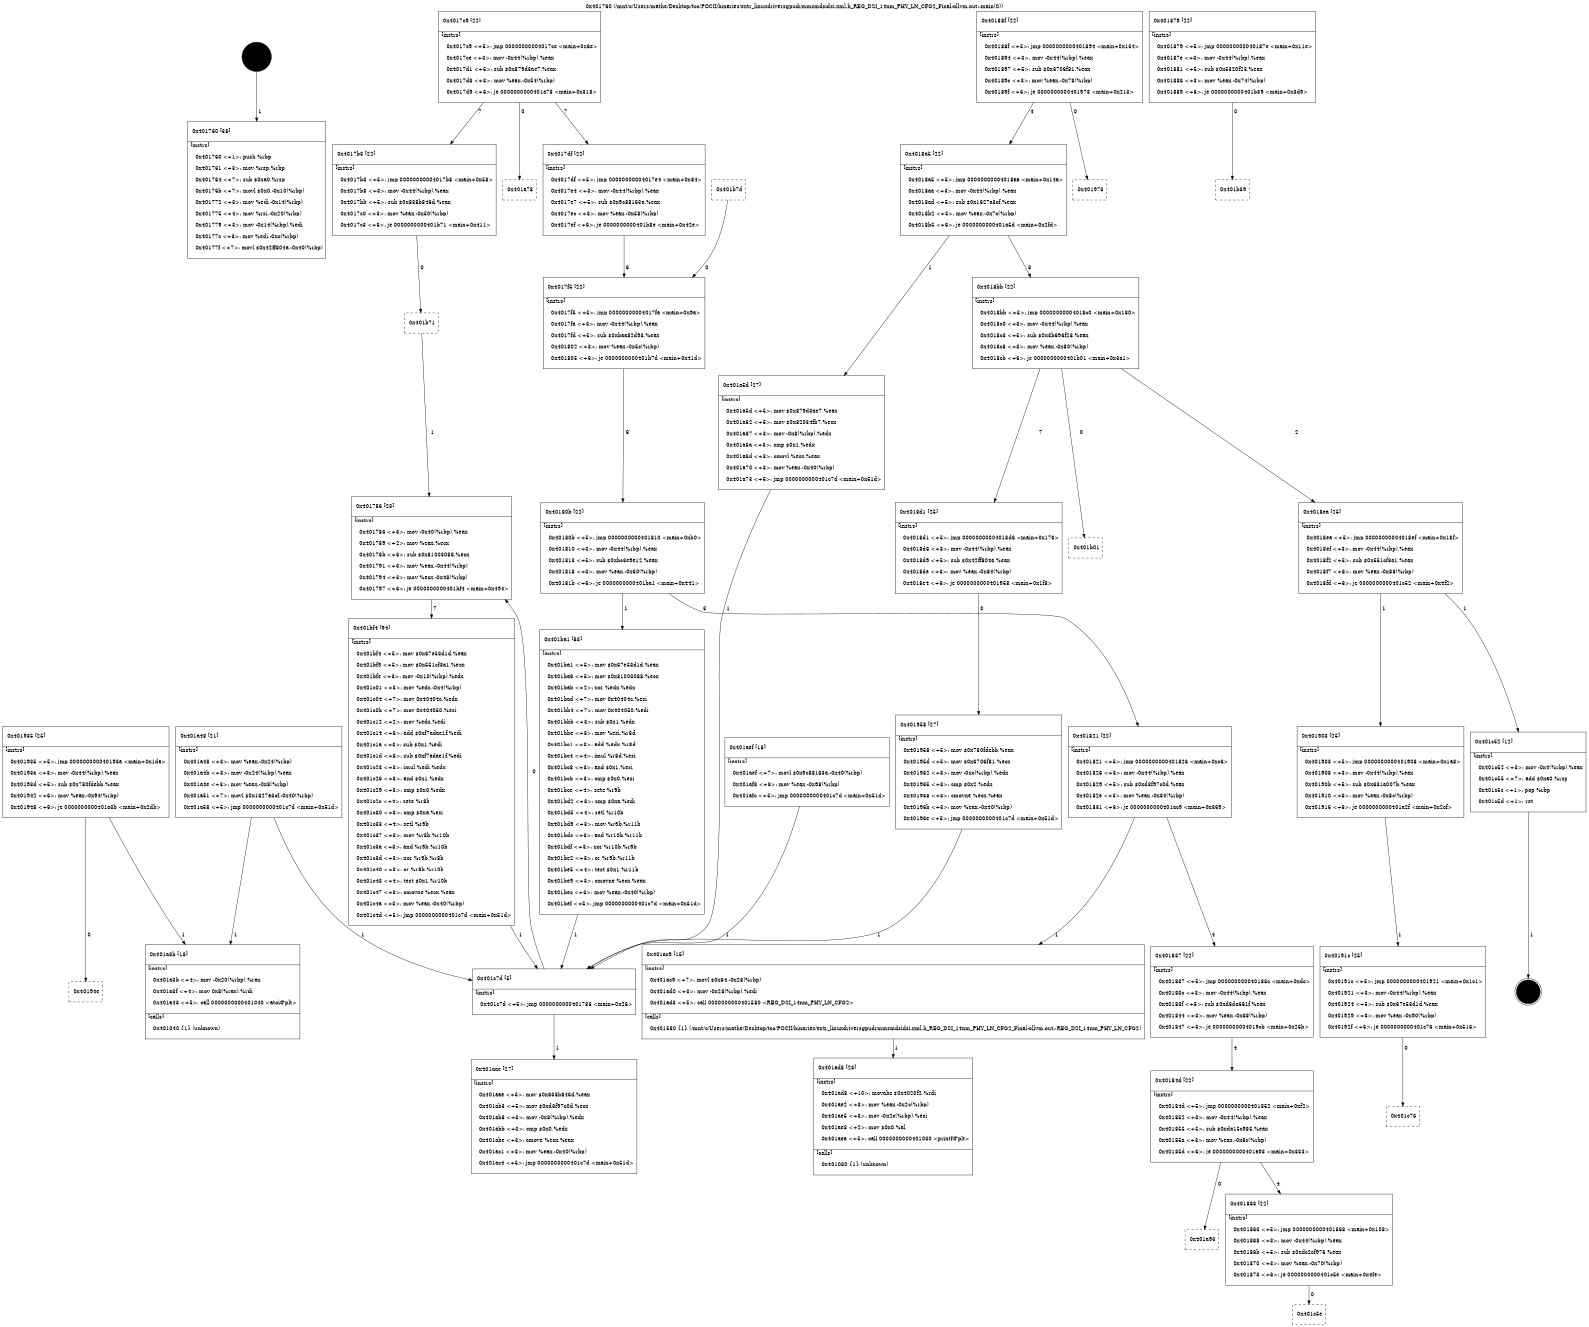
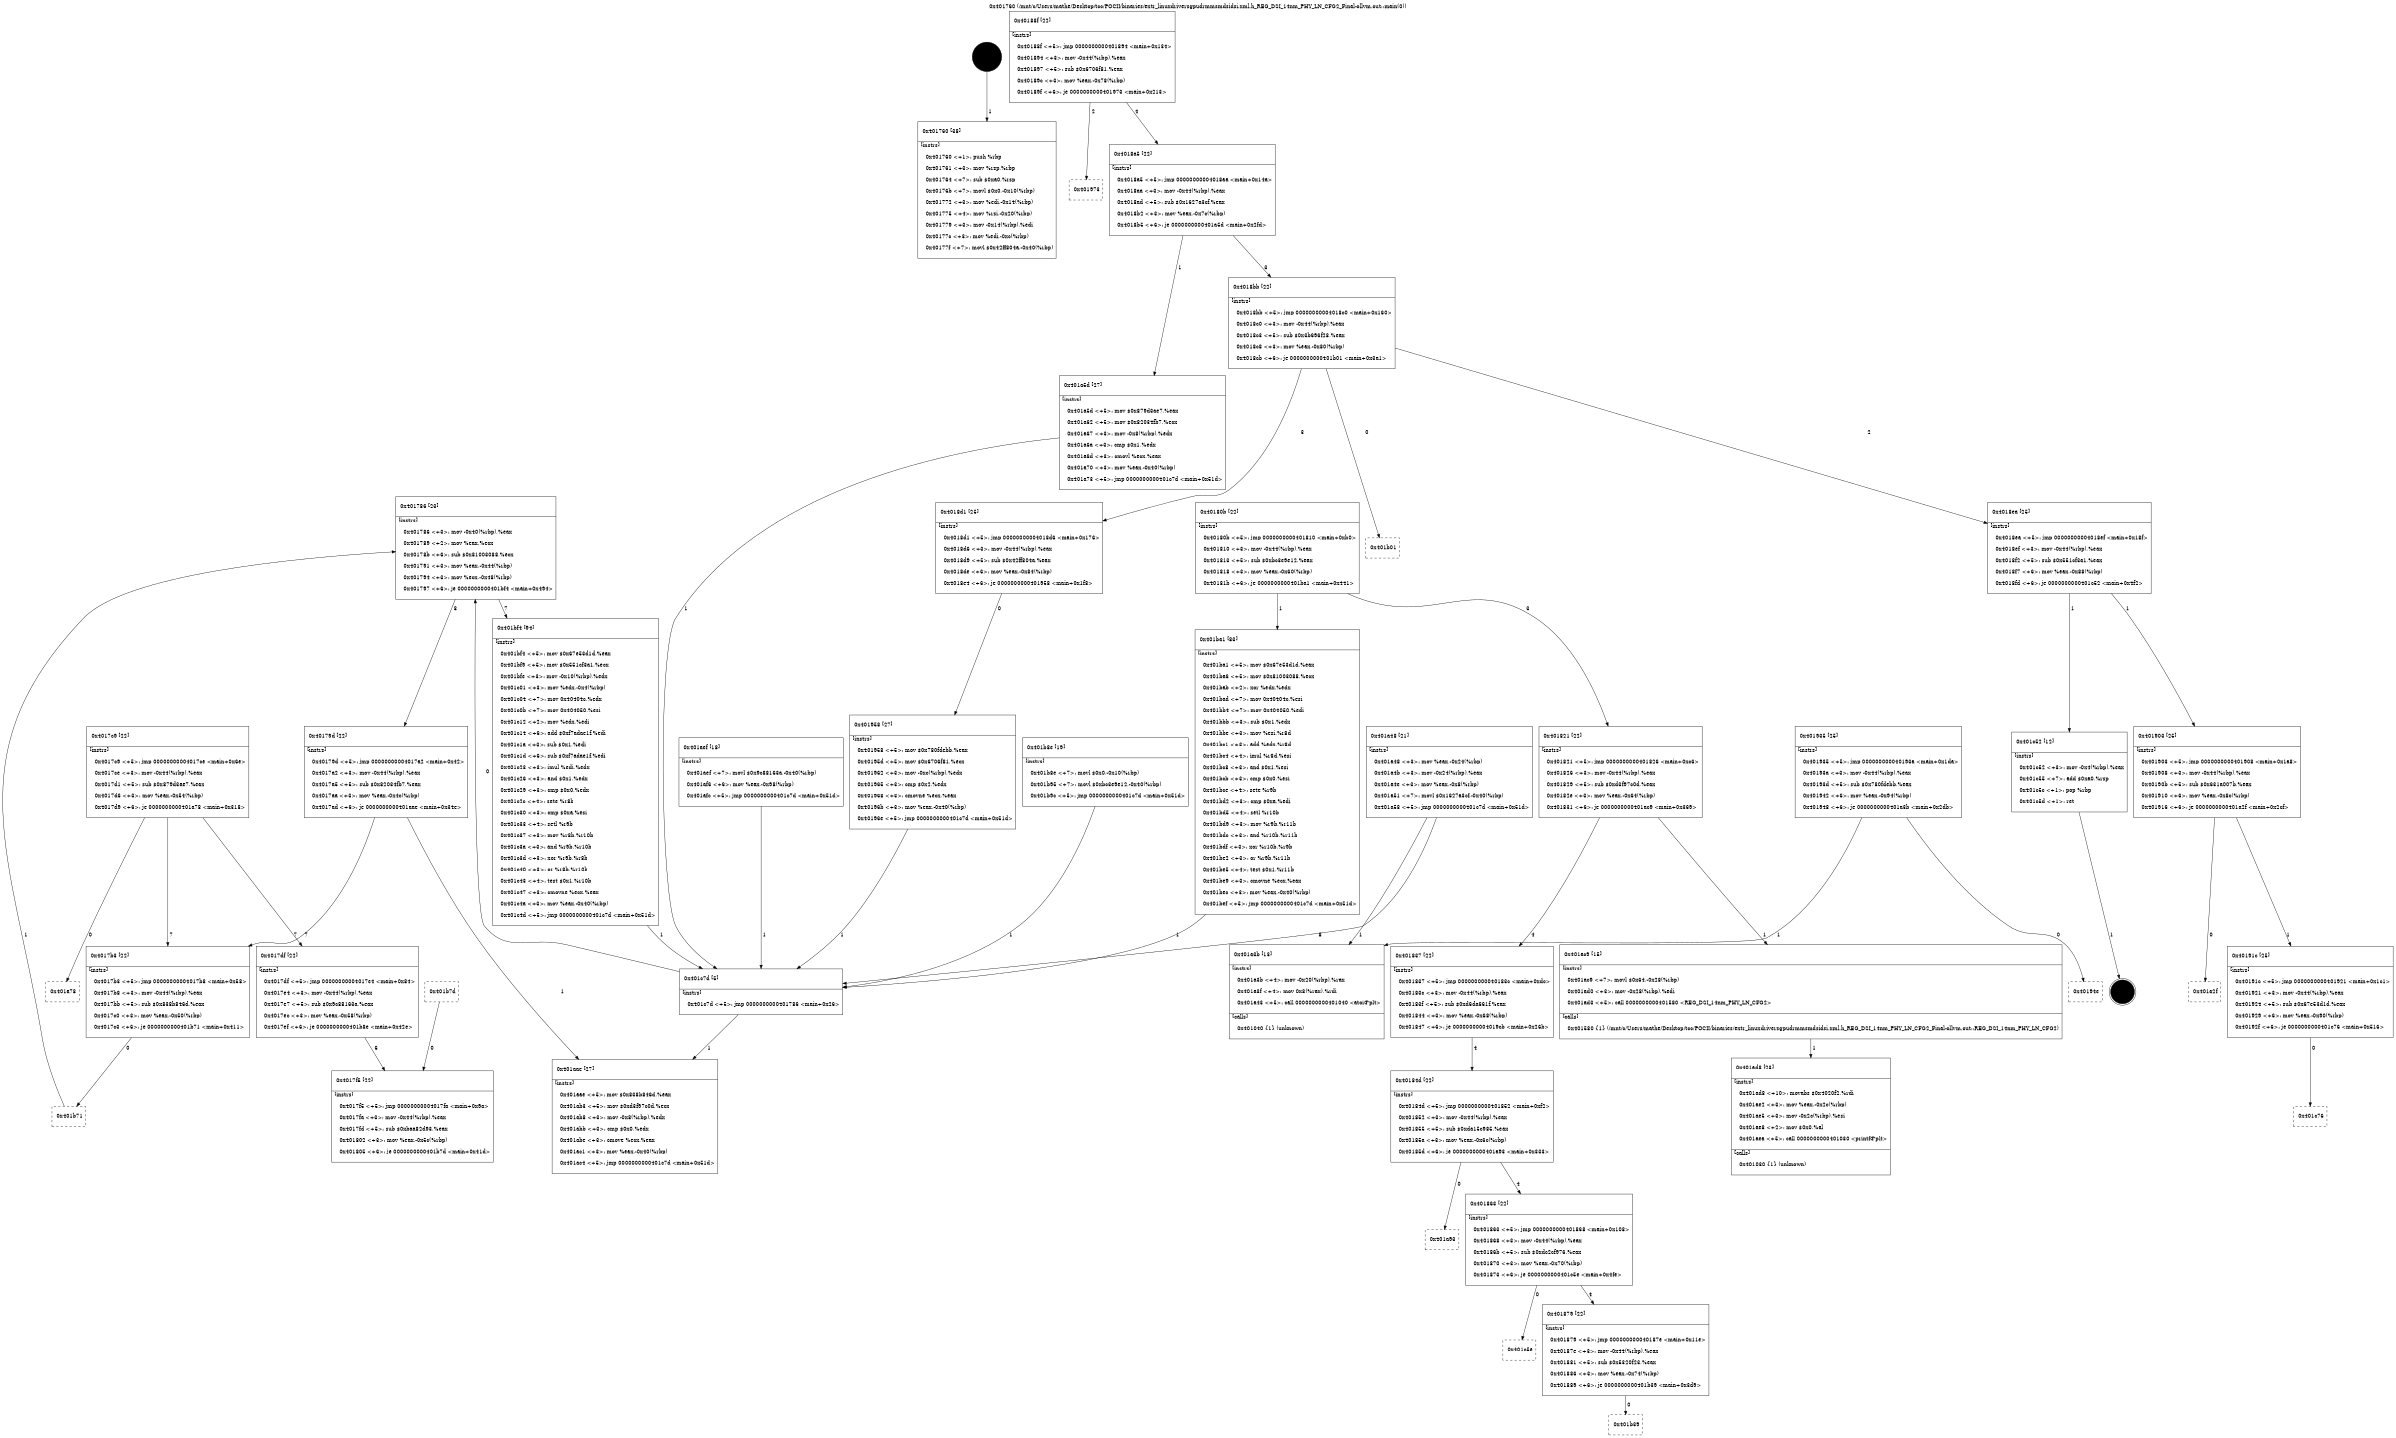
(1075, 112) -> (1093, 112)
(1040, 433) -> (1302, 433)
(623, 434) -> none
none -> (386, 772)
none -> (1105, 772)
(362, 935) -> (1320, 935)
none -> (2205, 992)
none -> (1586, 1293)
